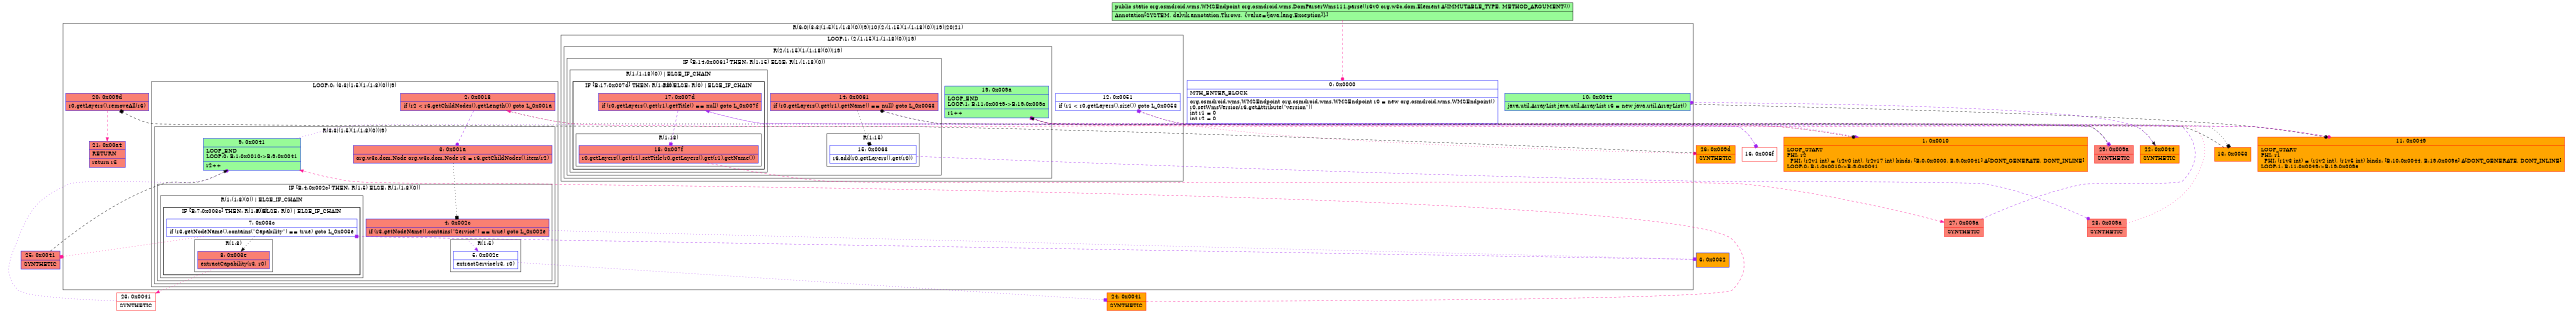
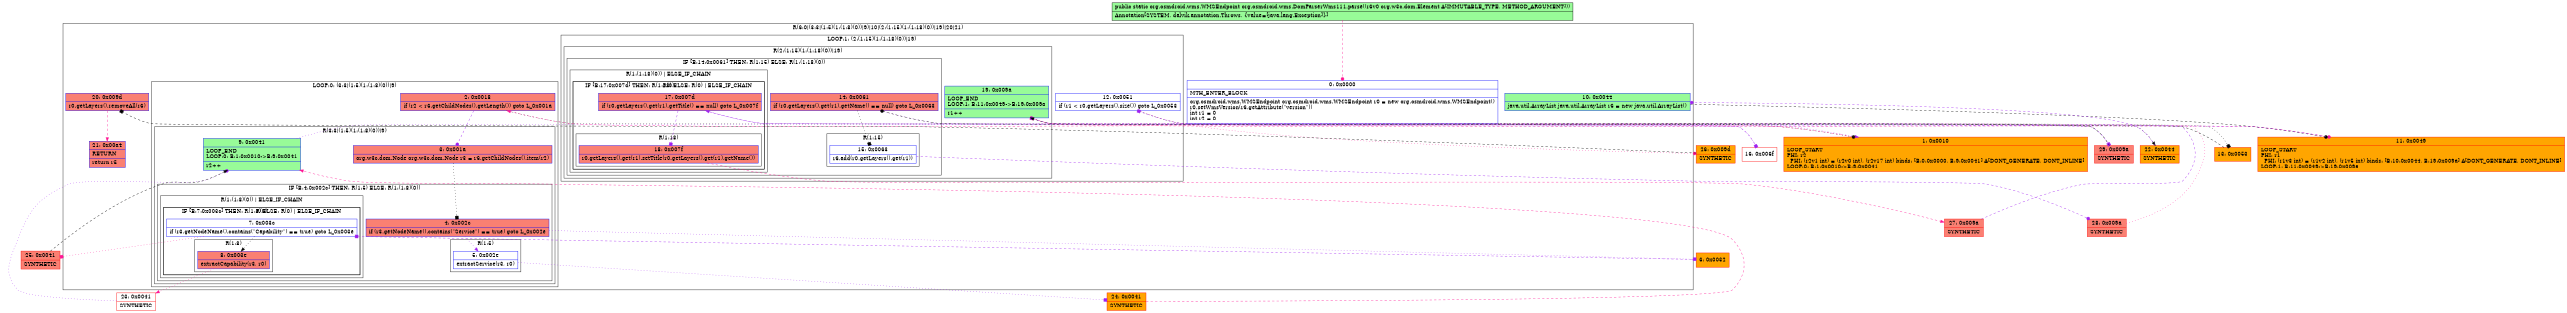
(873, 159) -> (873, 159)
(41, 260) -> (41, 260)
(1713, 260) -> (1713, 260)
